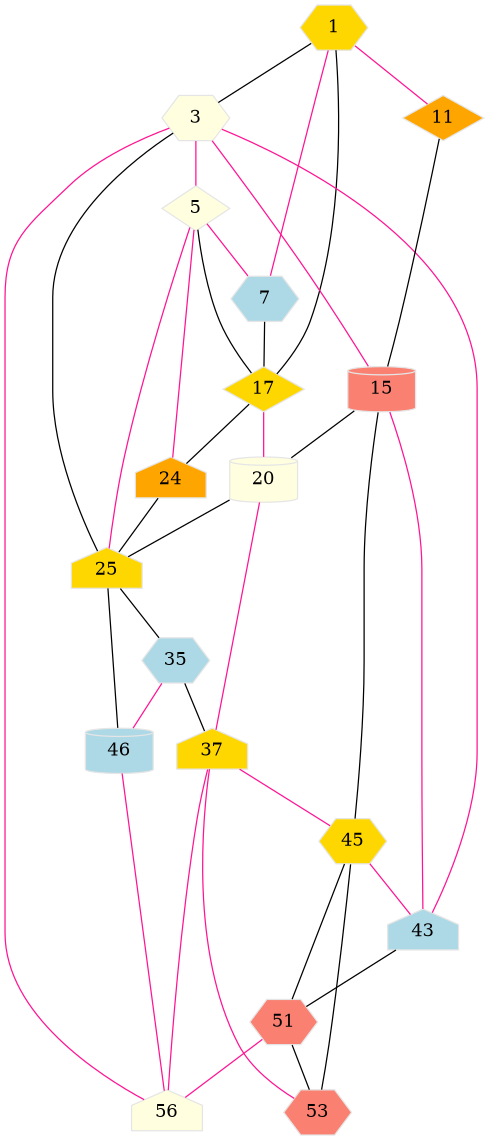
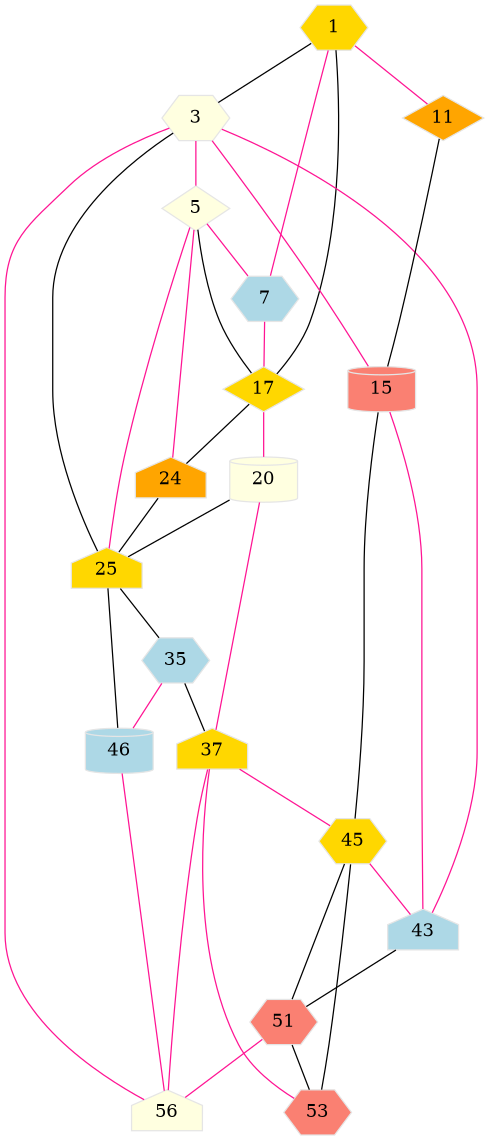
(264, 344) -> (264, 344)
(323, 434) -> none
